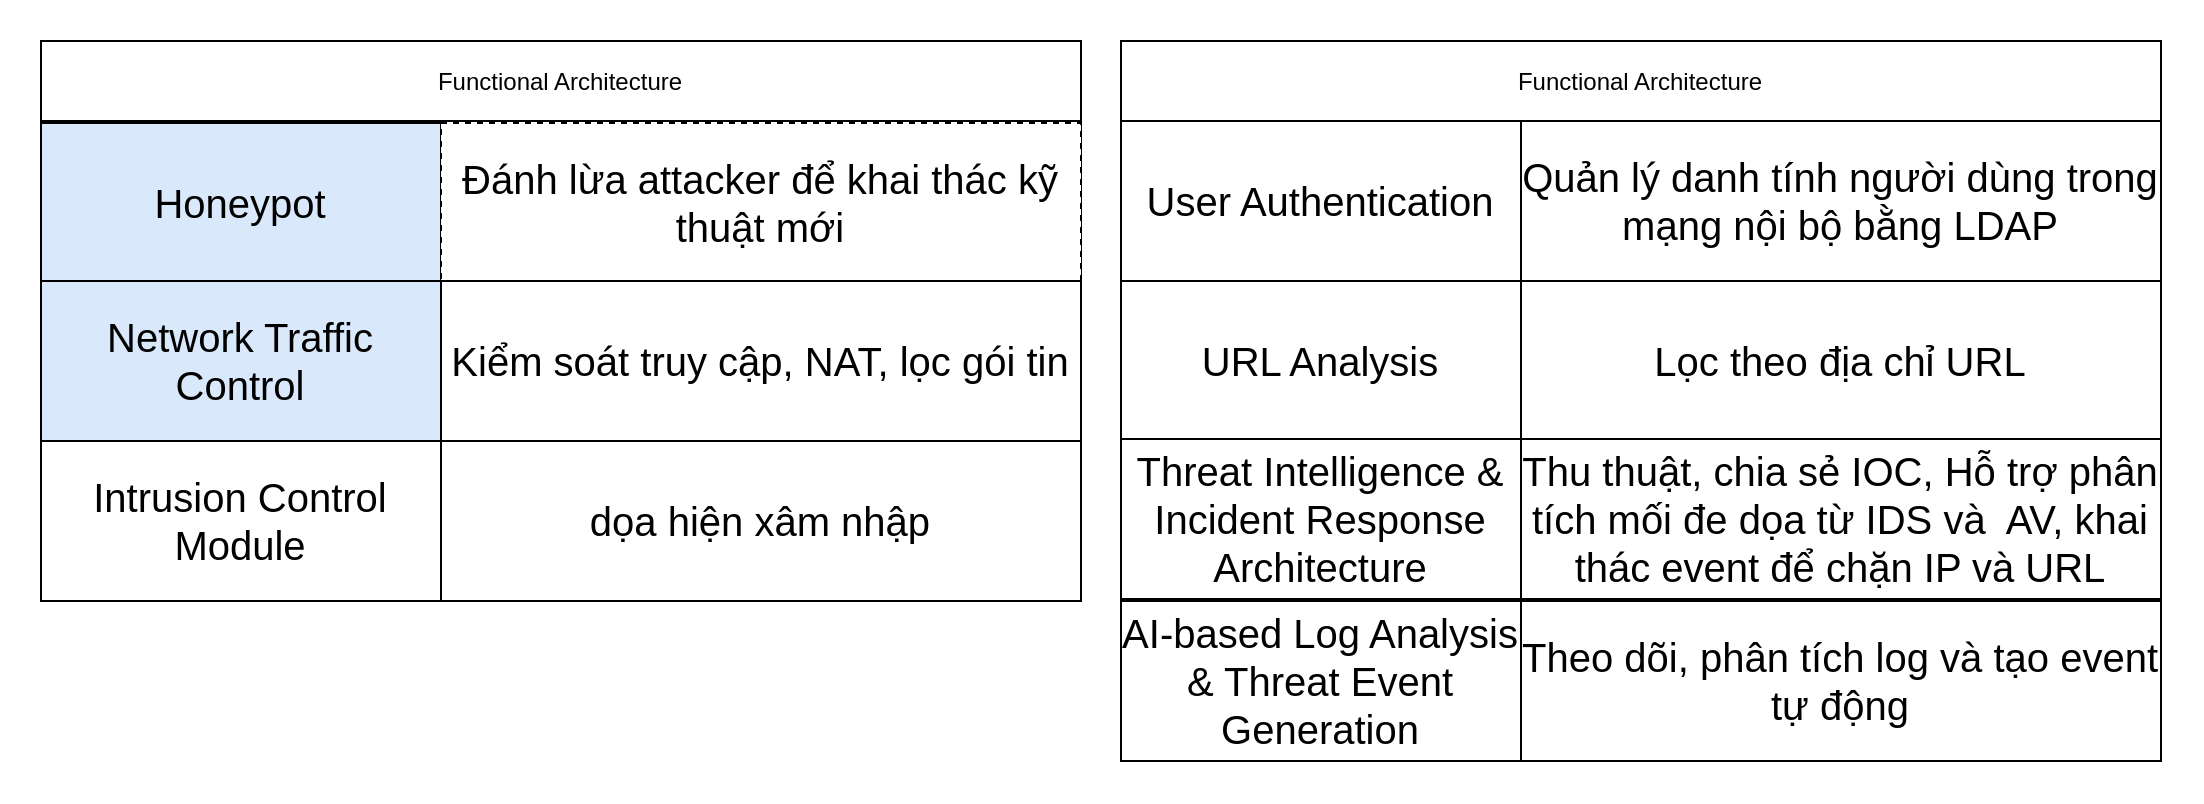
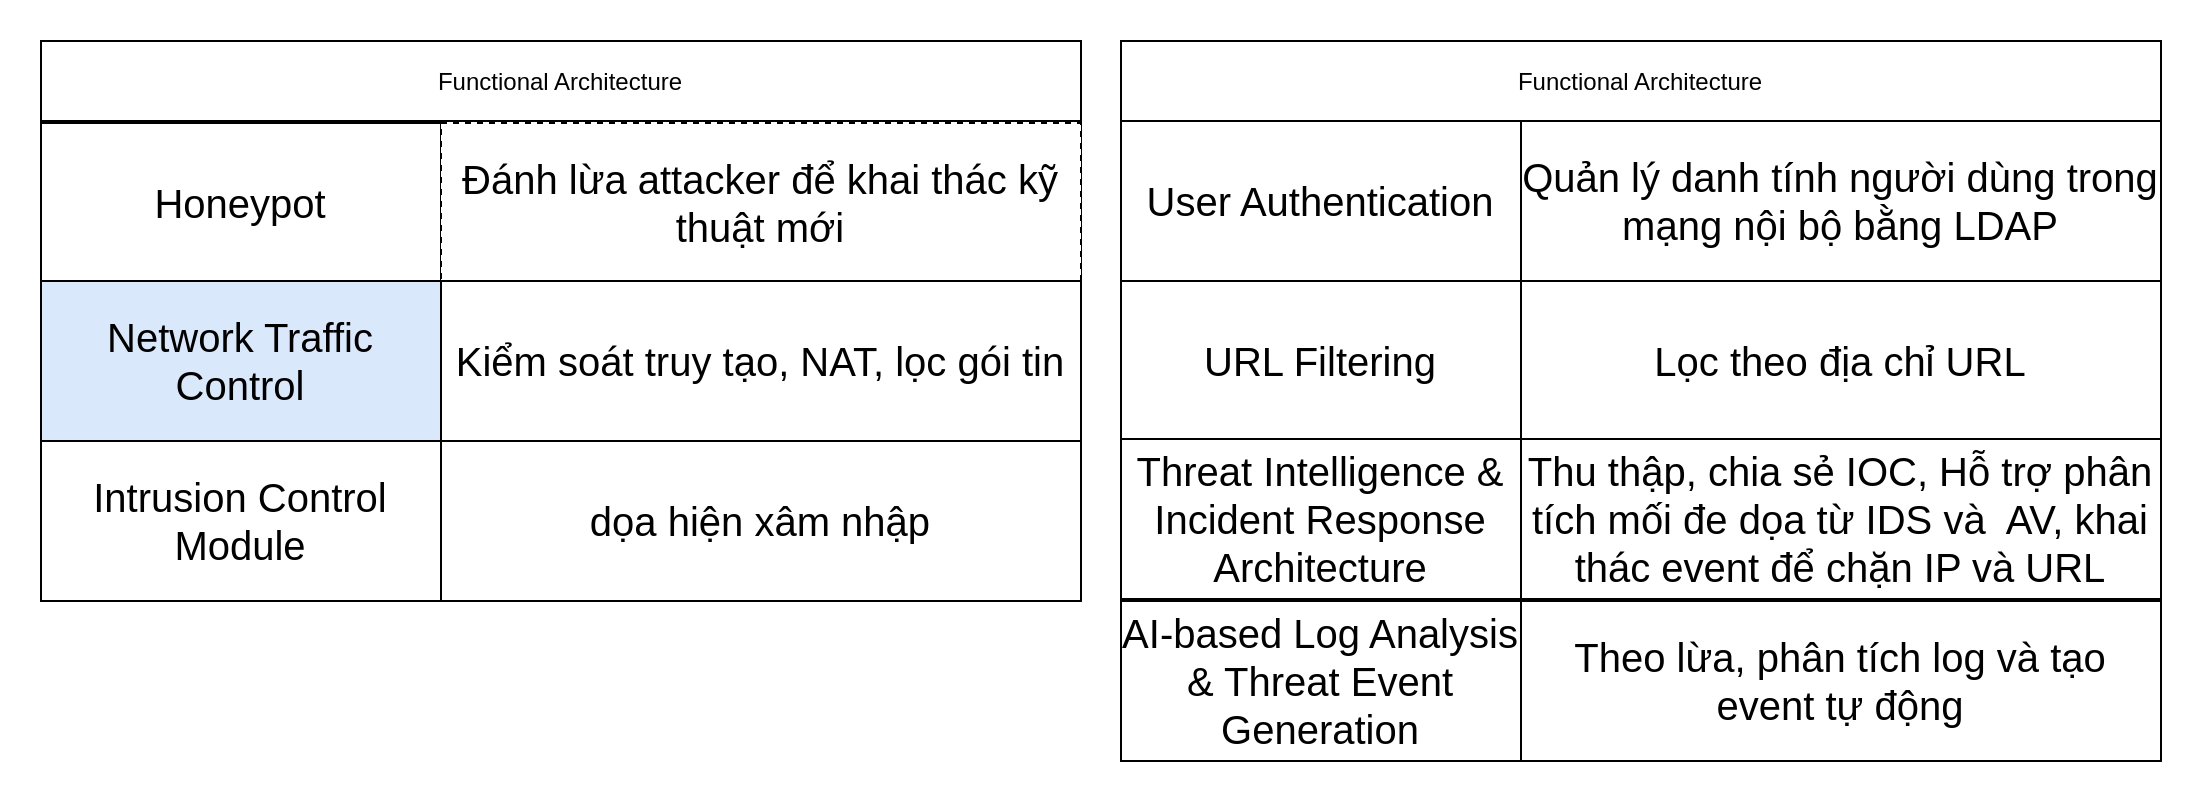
(241, 202) -> (241, 202)
(761, 361) -> (761, 361)
(1321, 361) -> (1321, 361)
(1841, 519) -> (1841, 519)
(1841, 681) -> (1841, 681)
